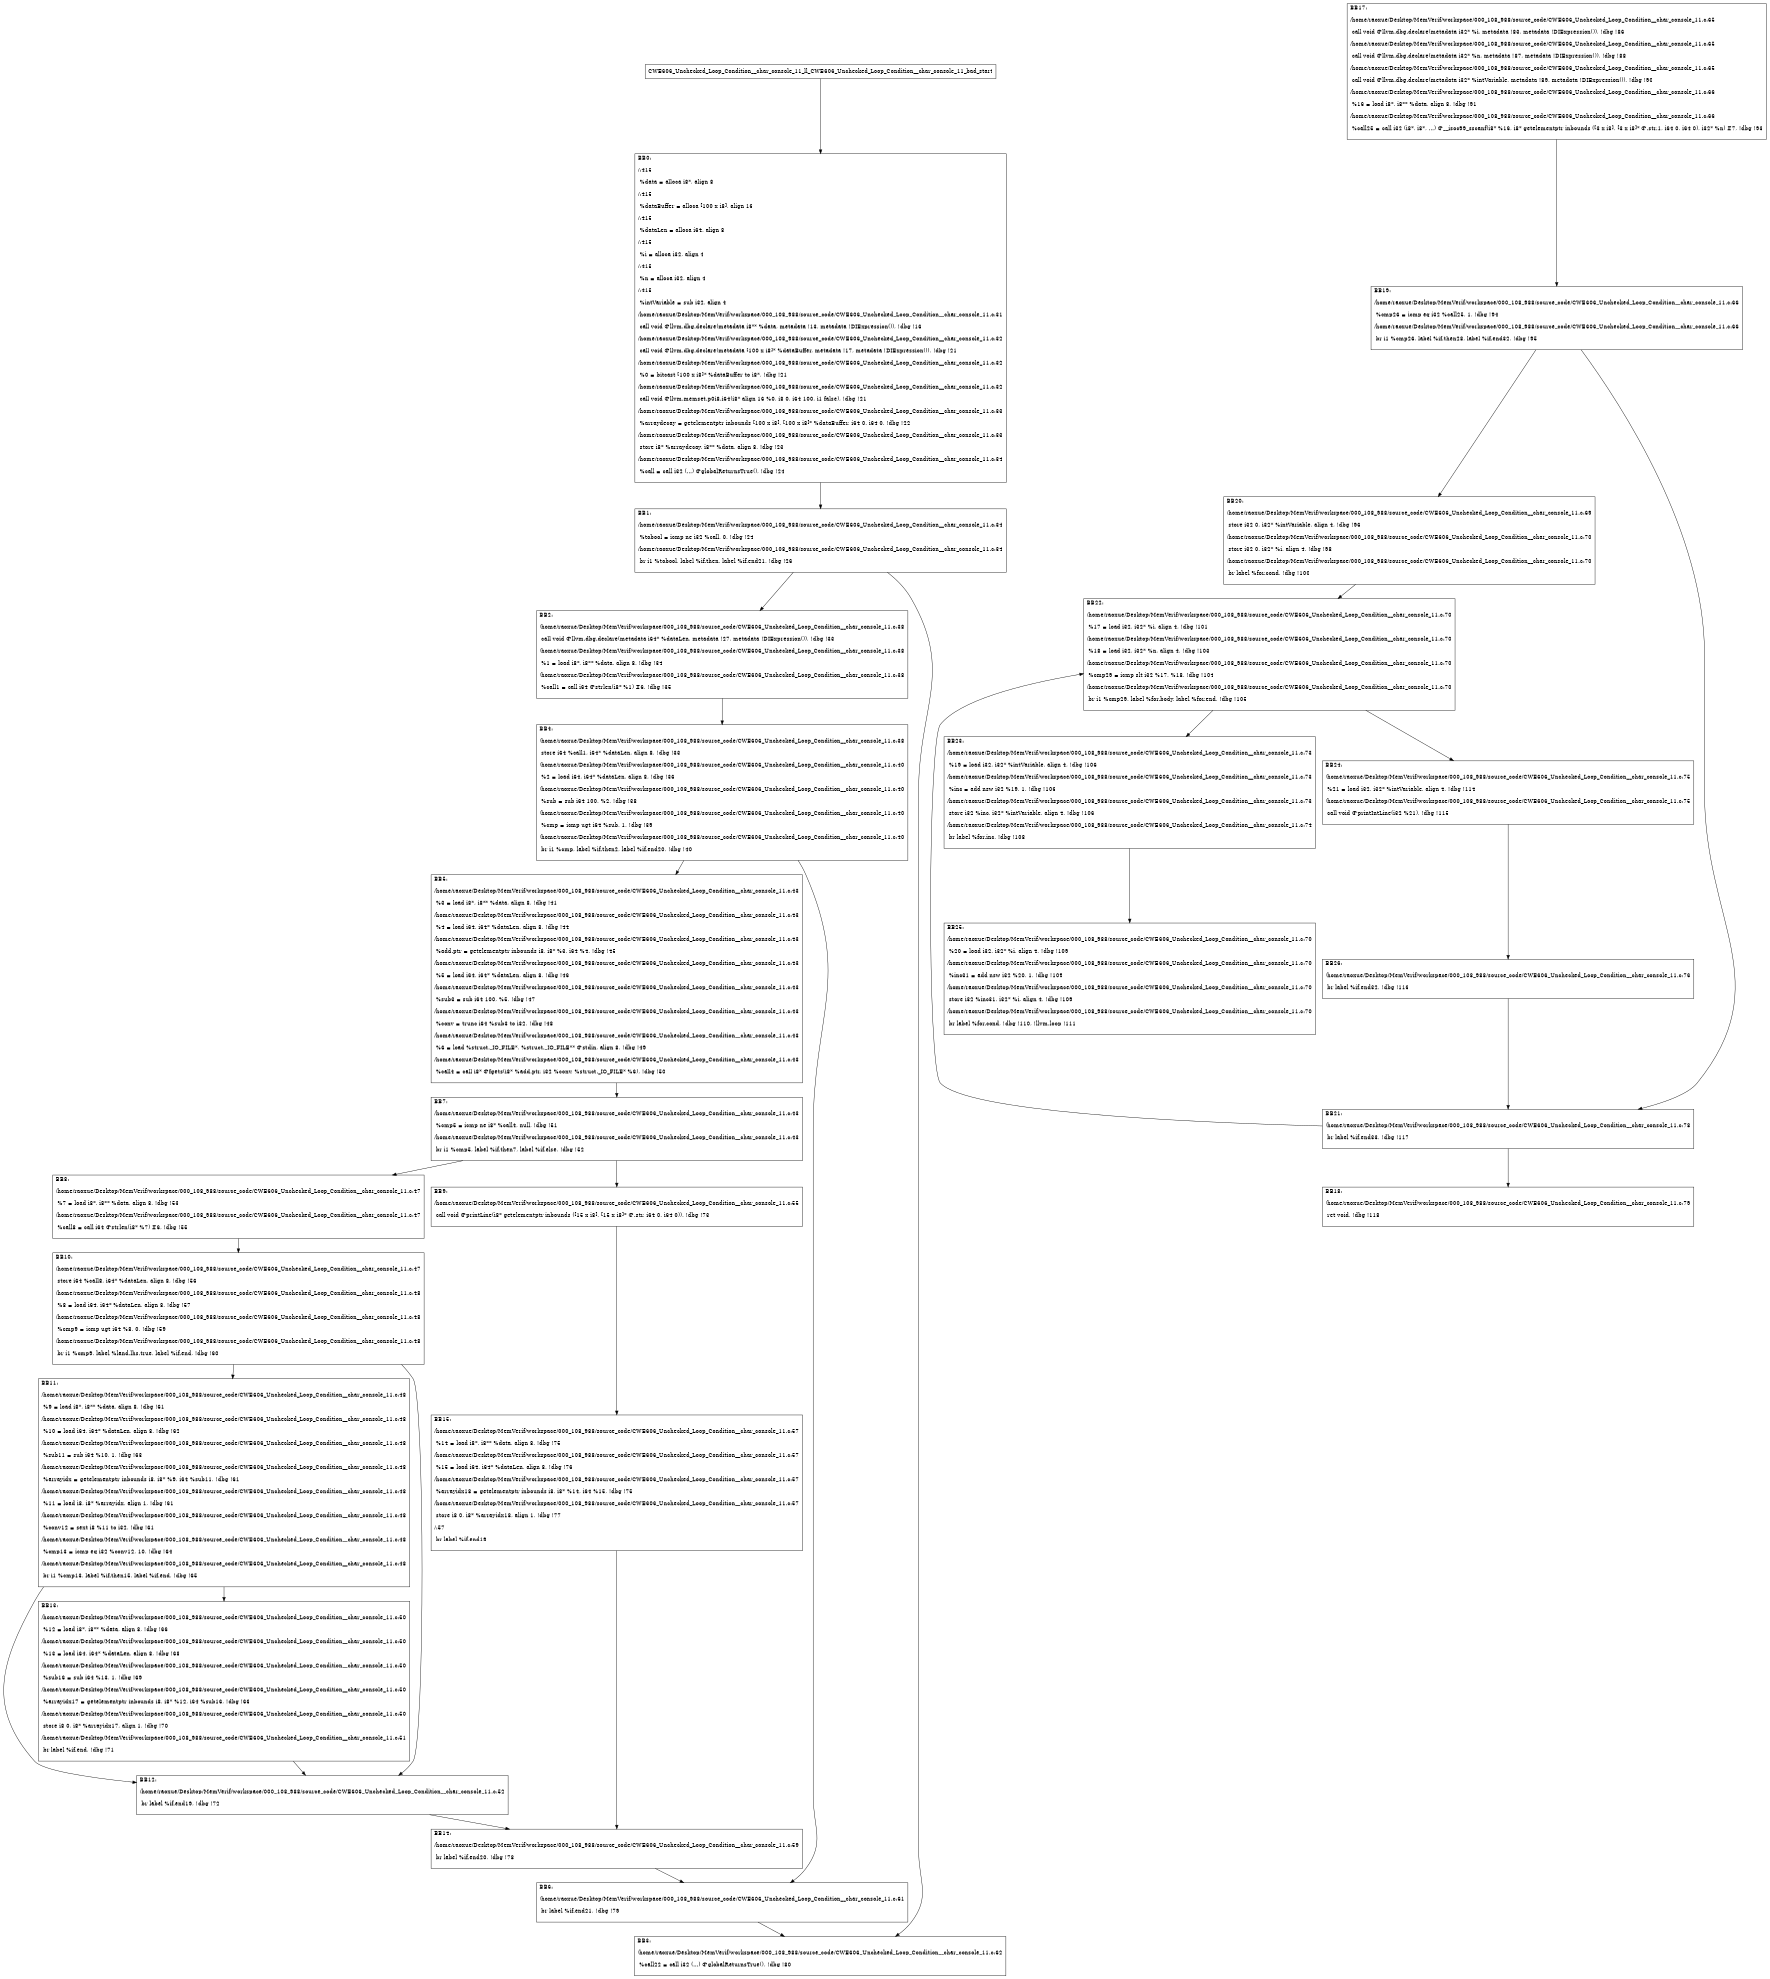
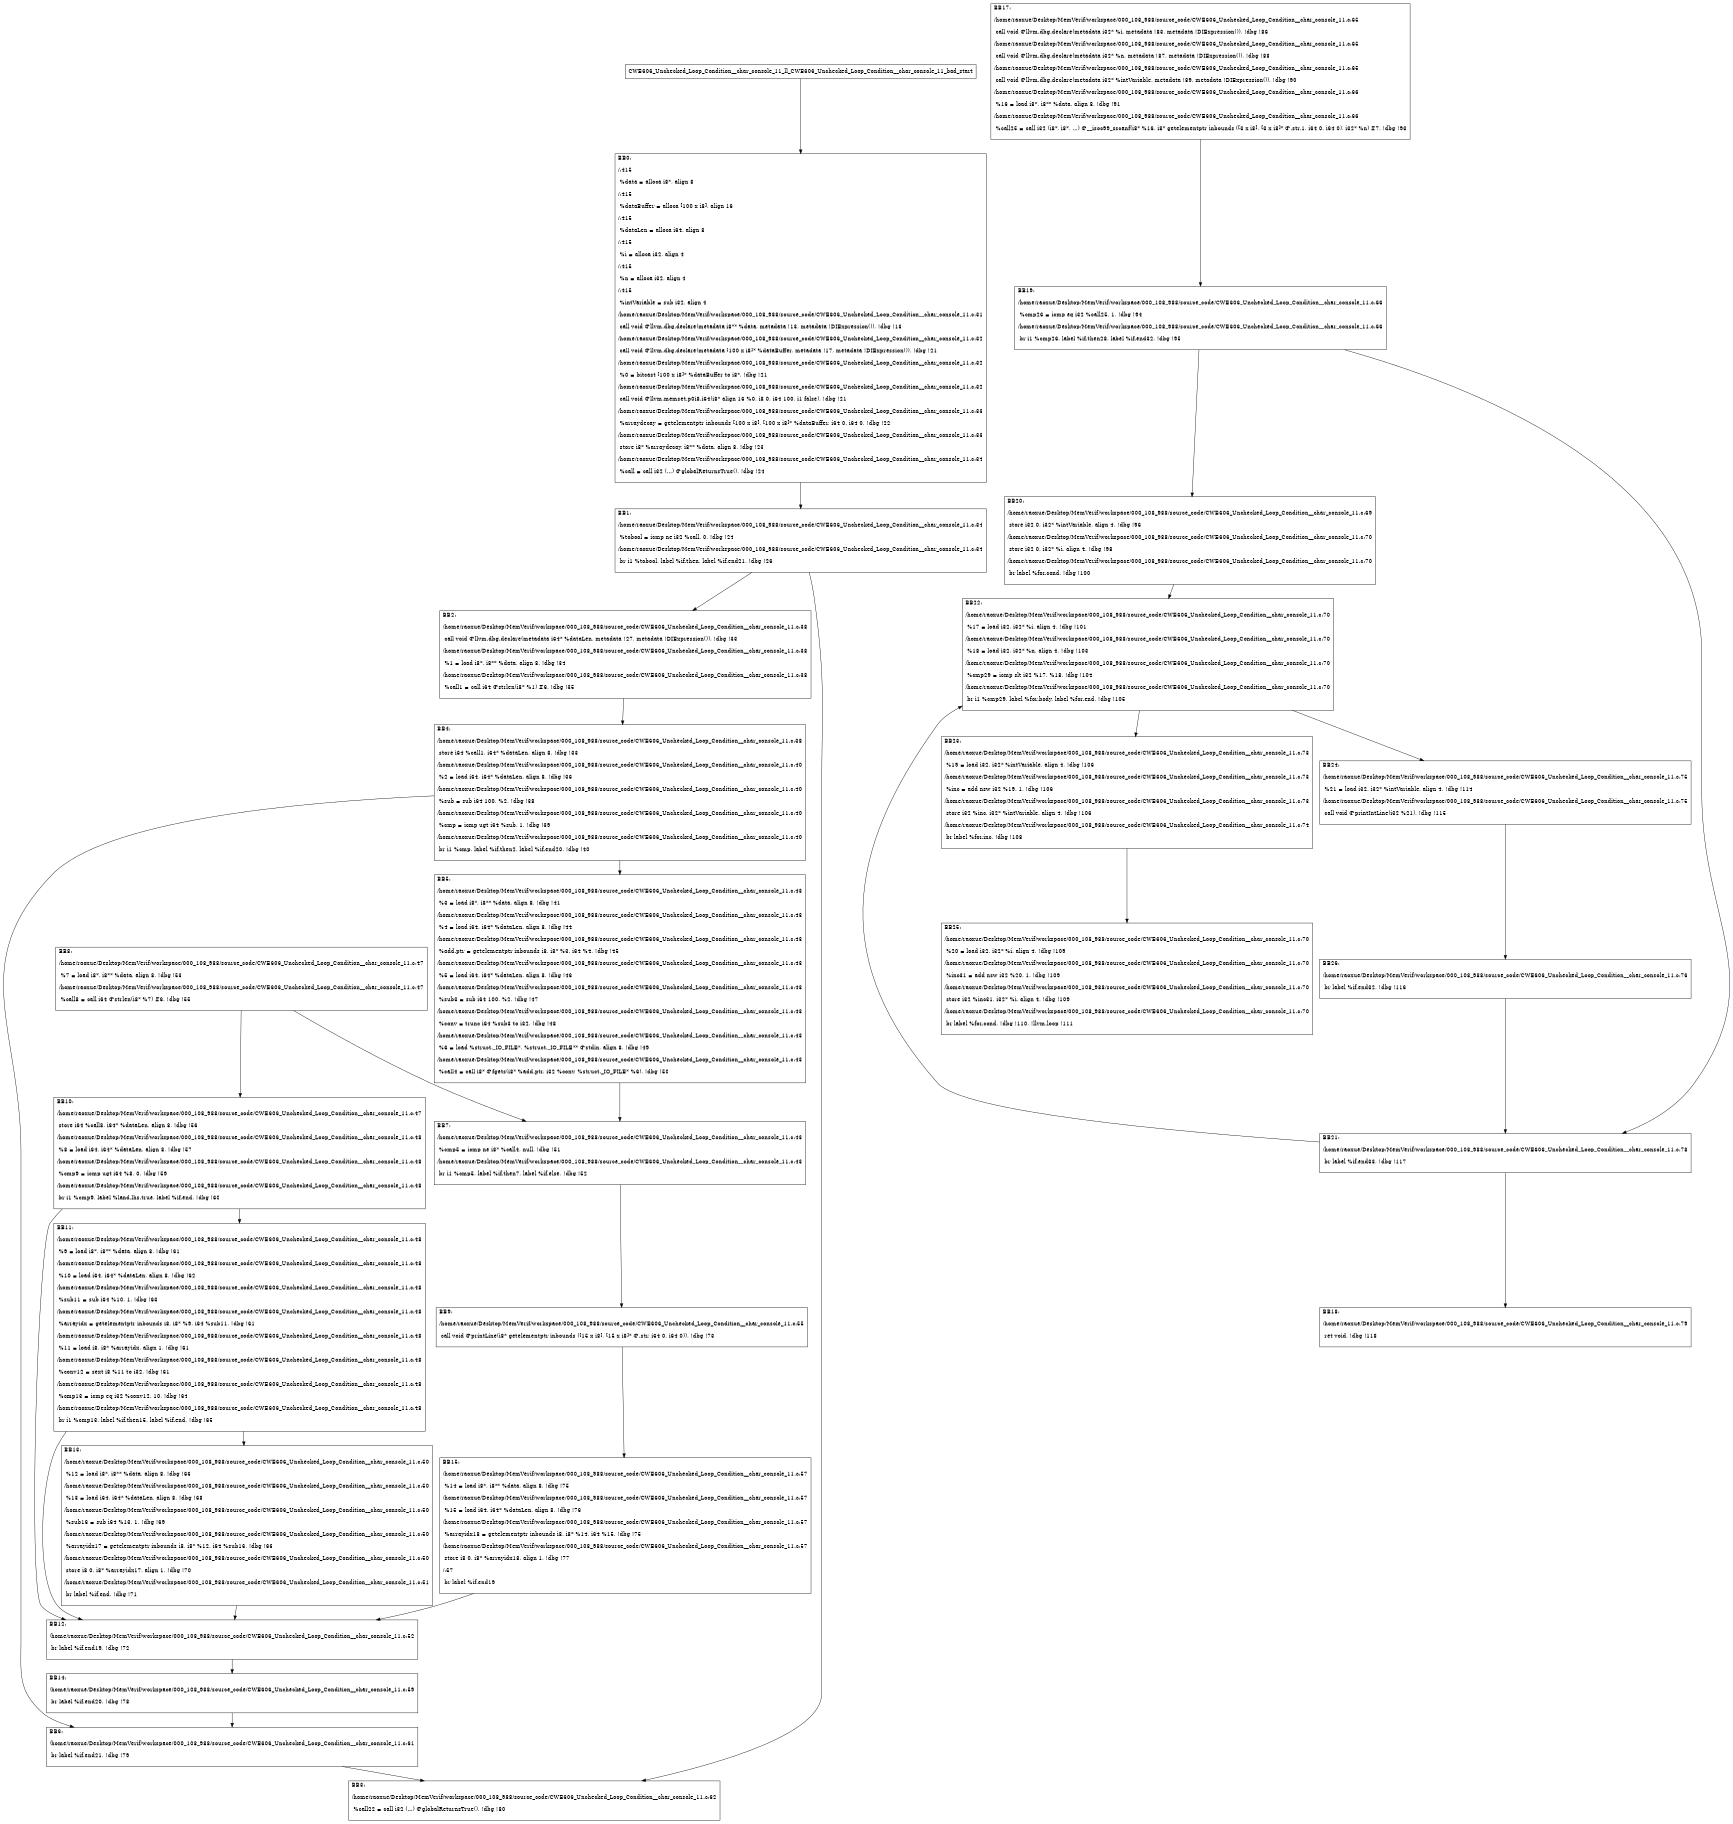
(485, 1000) -> (488, 1000)
(430, 1167) -> (405, 1071)
(617, 1688) -> (427, 1608)
